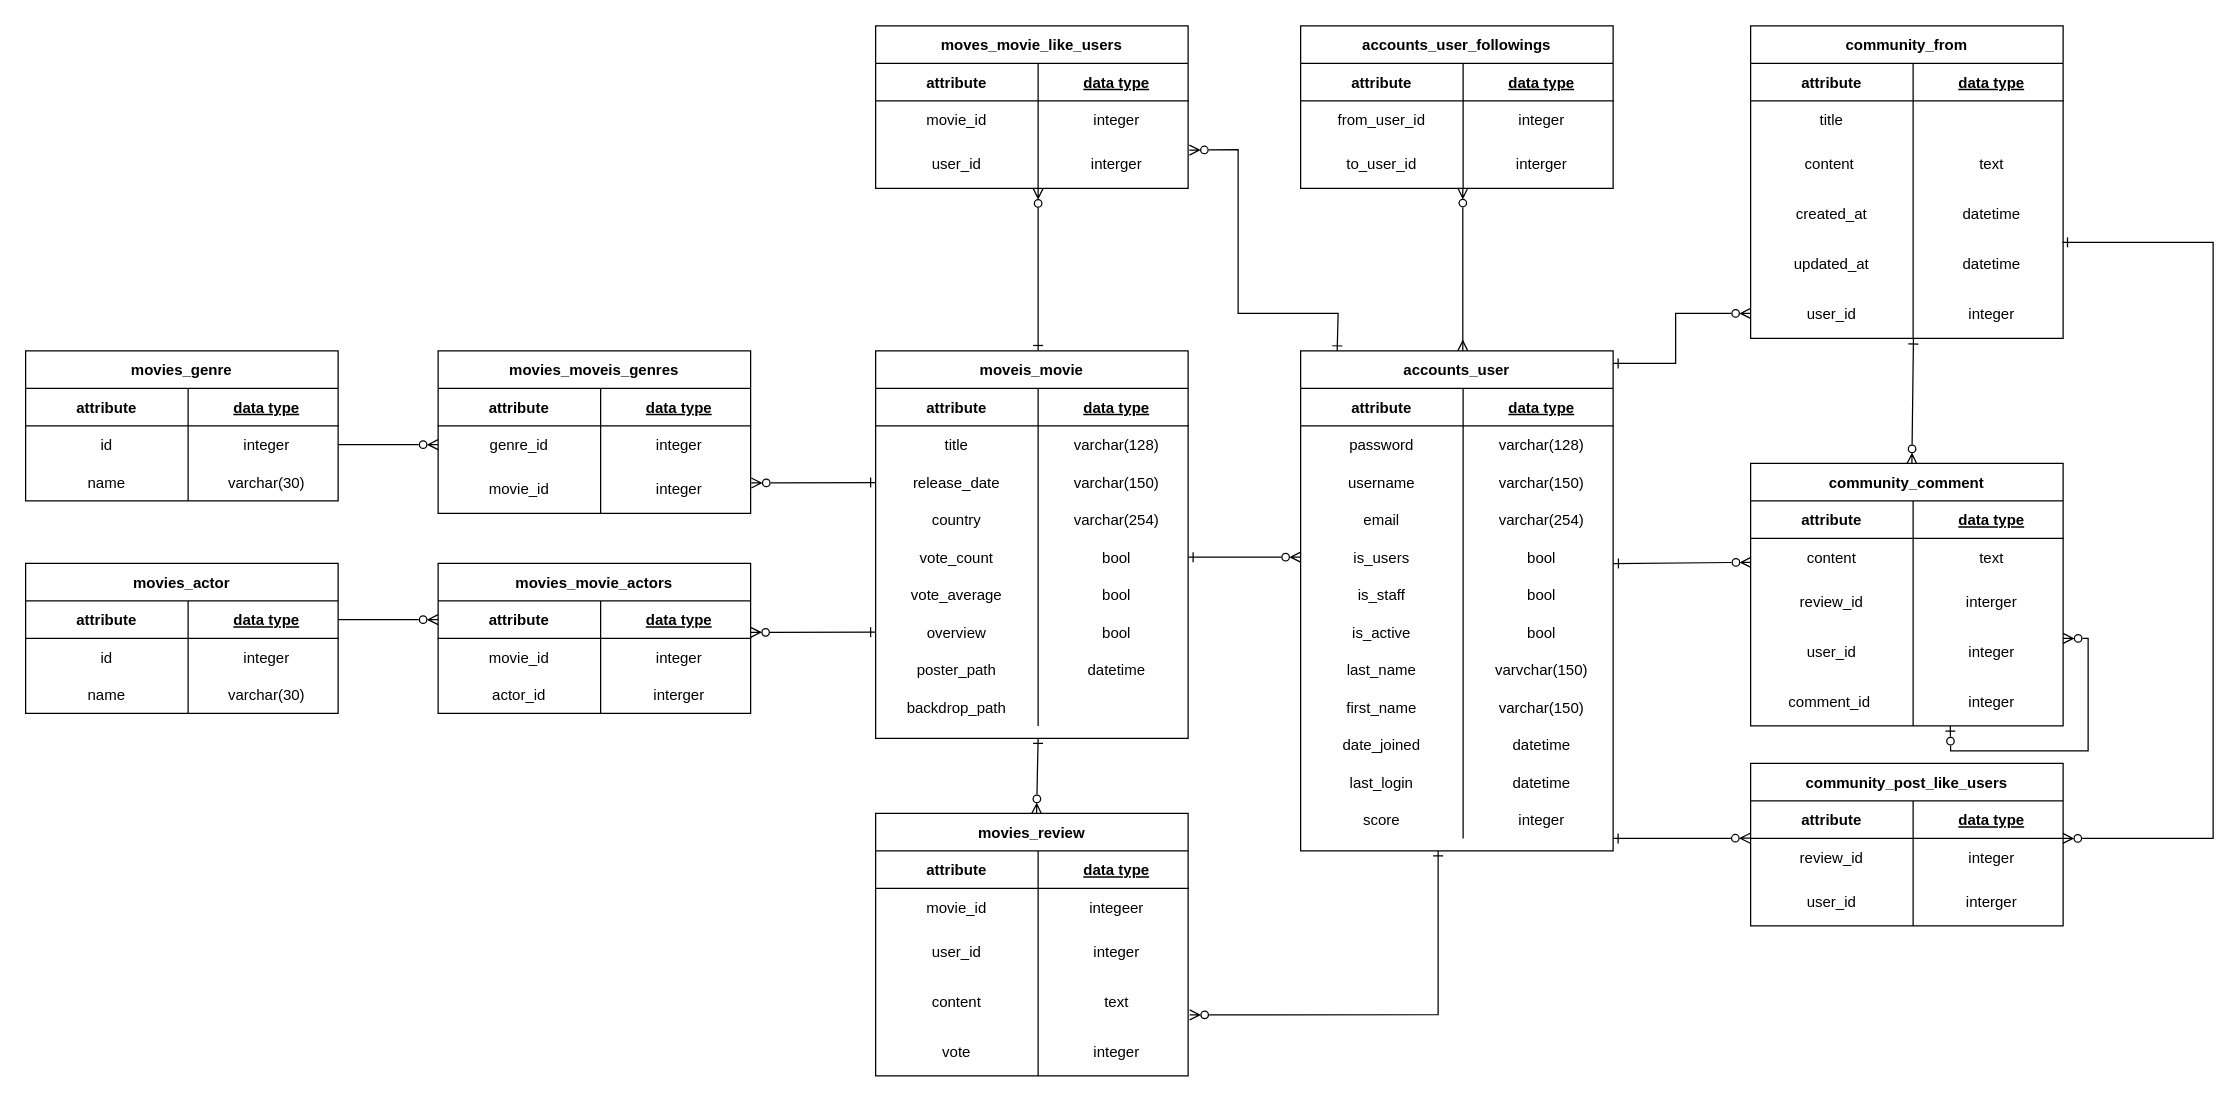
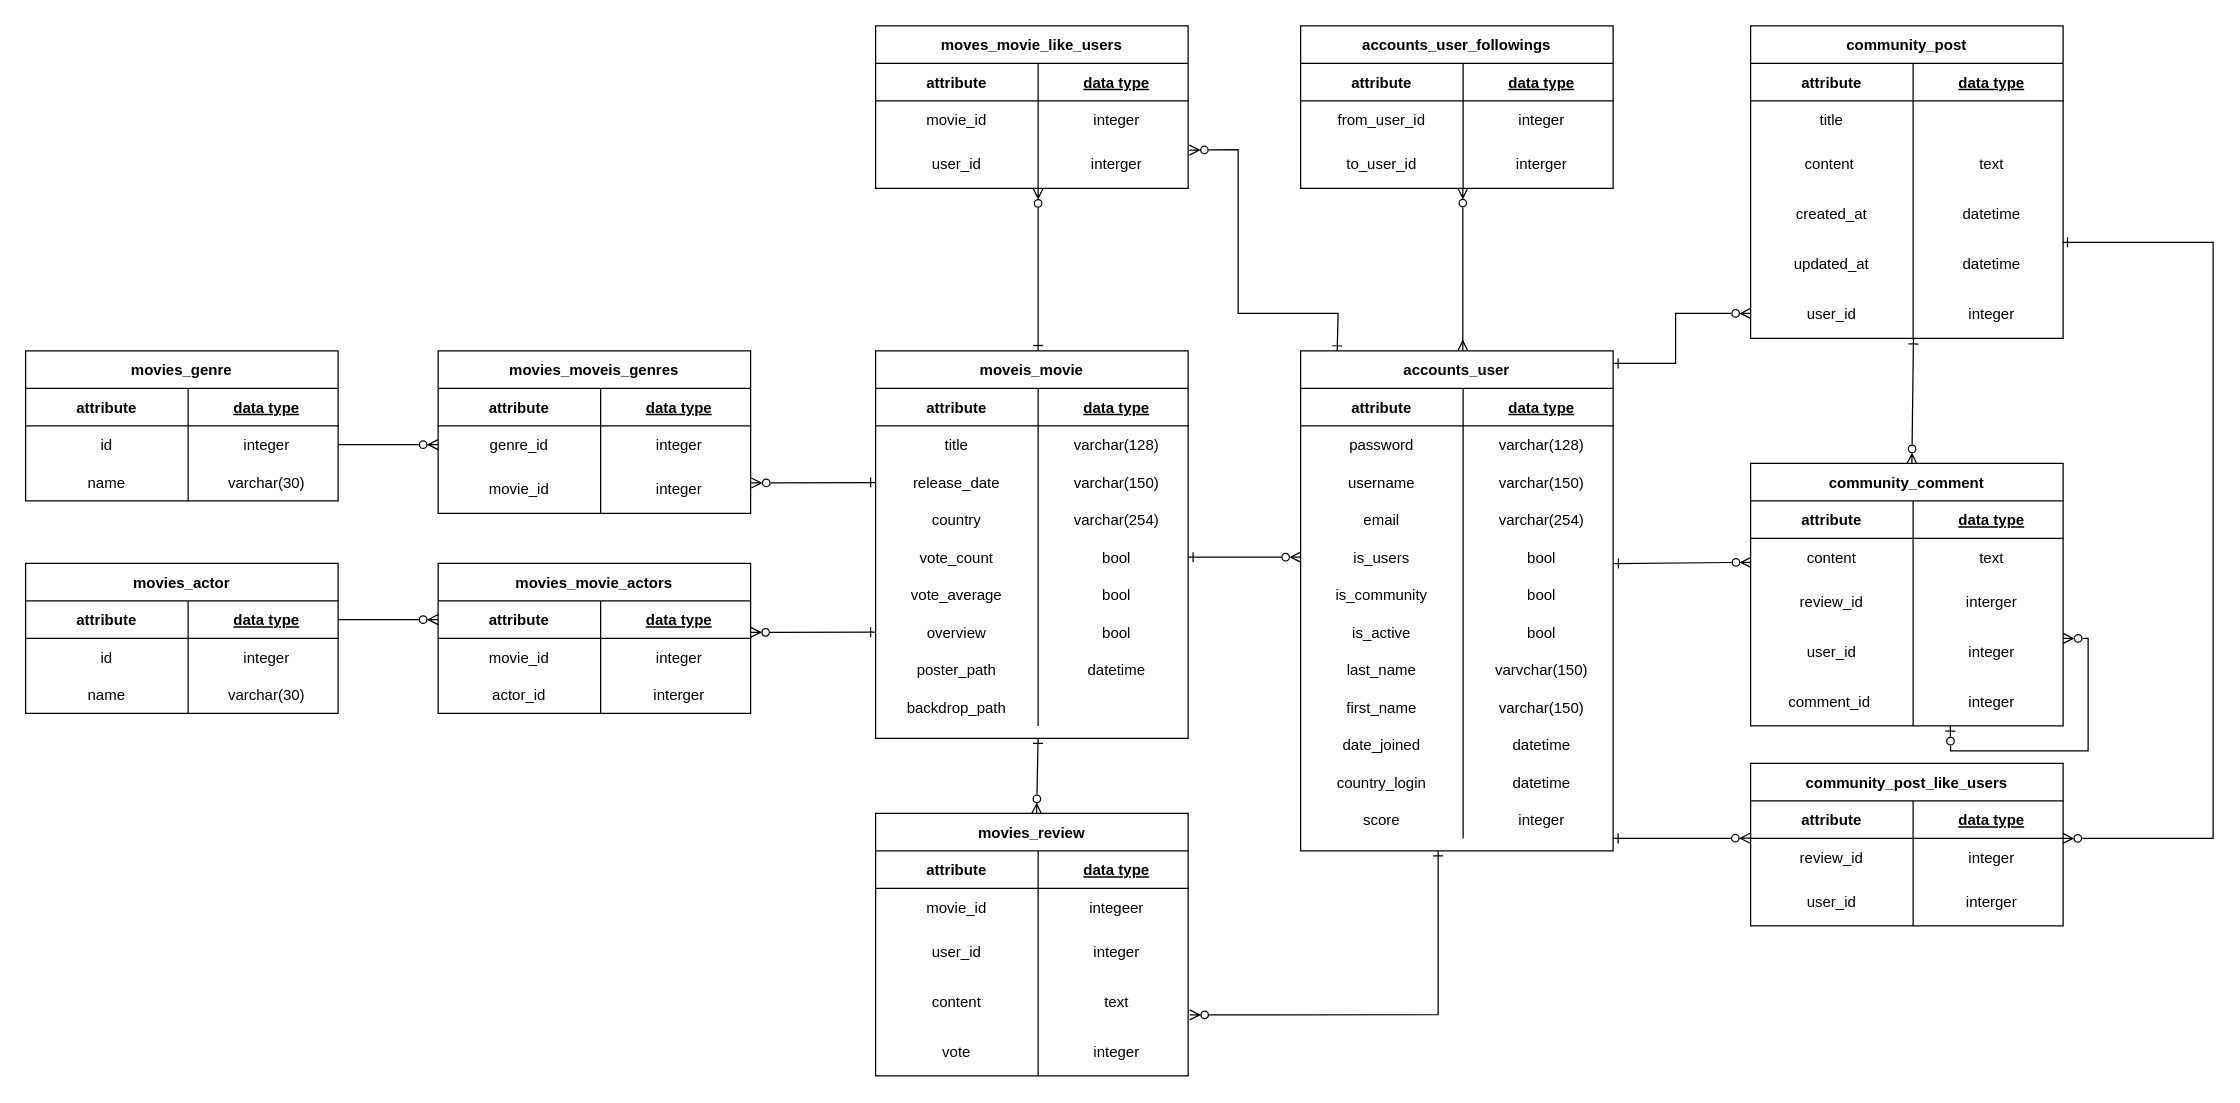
(1906, 45) -> (1906, 45)
(1381, 595) -> (1381, 595)
(1381, 783) -> (1381, 783)
